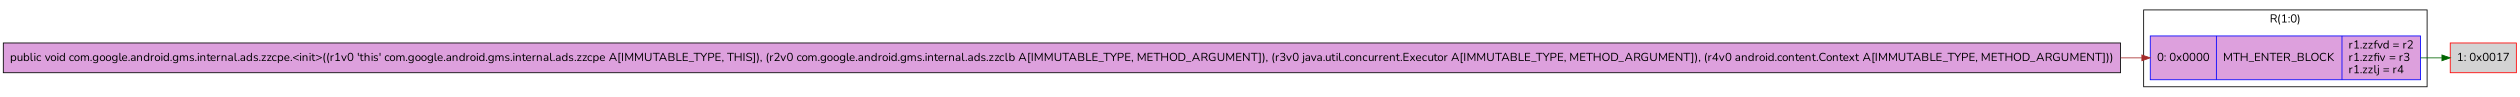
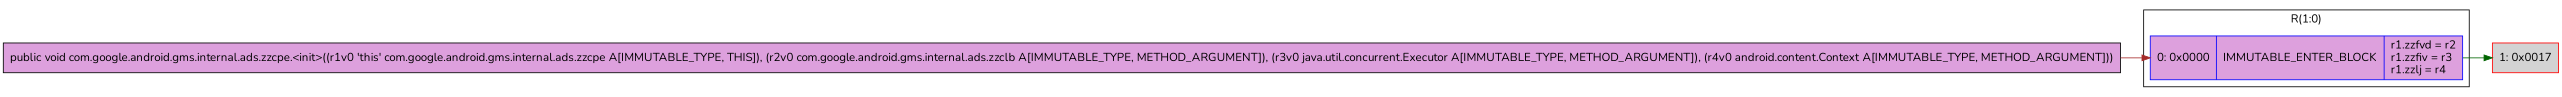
(2279, 57) -> (2300, 57)
